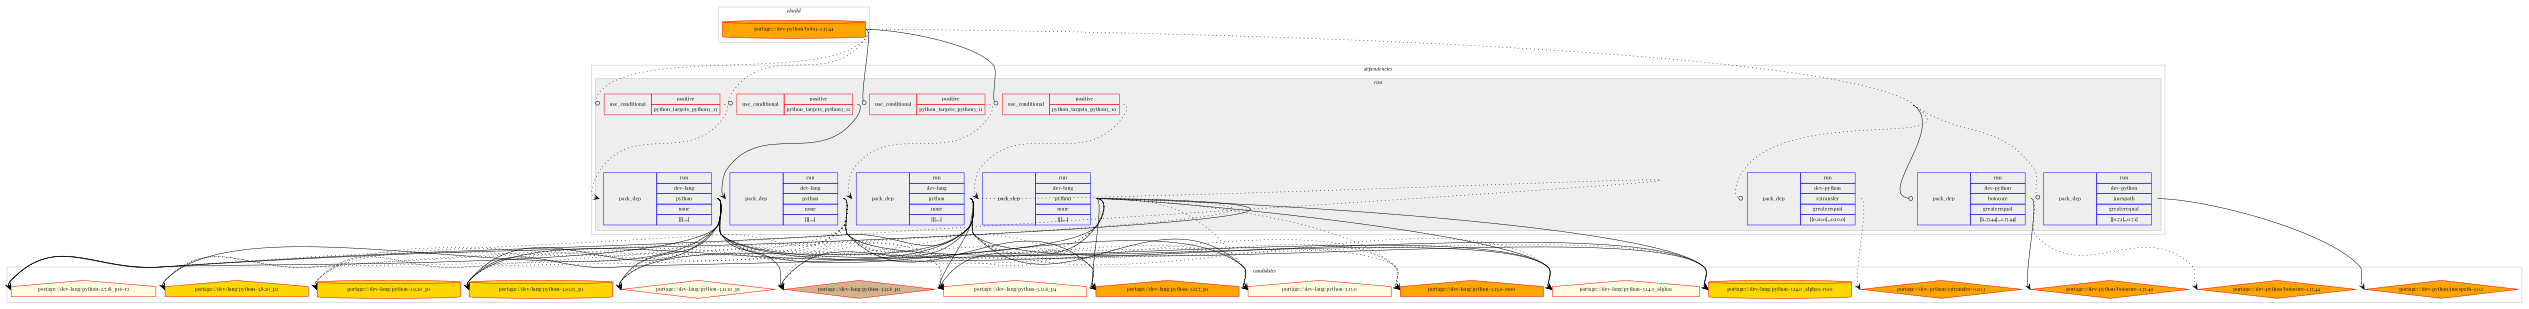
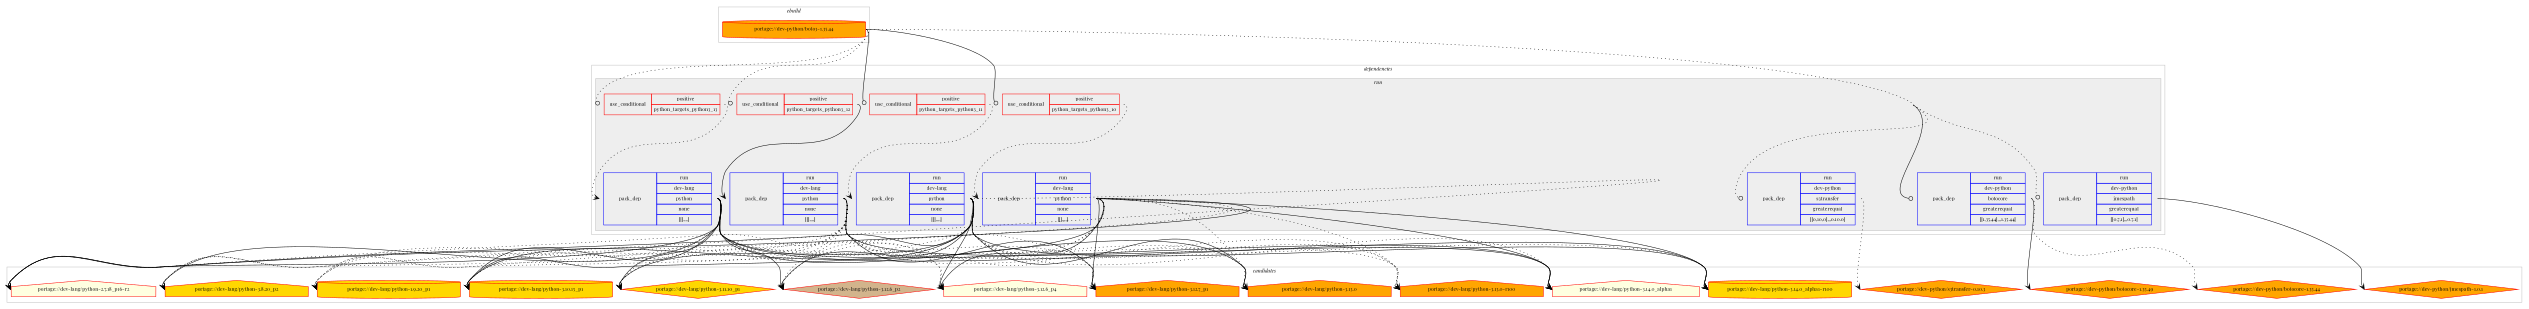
(698, 289) -> (698, 289)
(1320, 289) -> (1320, 289)
